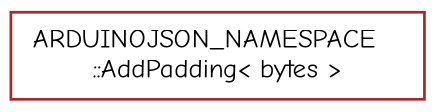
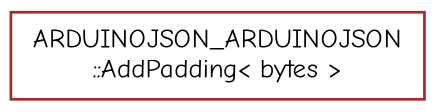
(218, 56) -> (218, 56)
